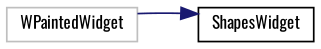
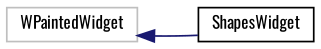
(159, 13) -> (176, 36)
